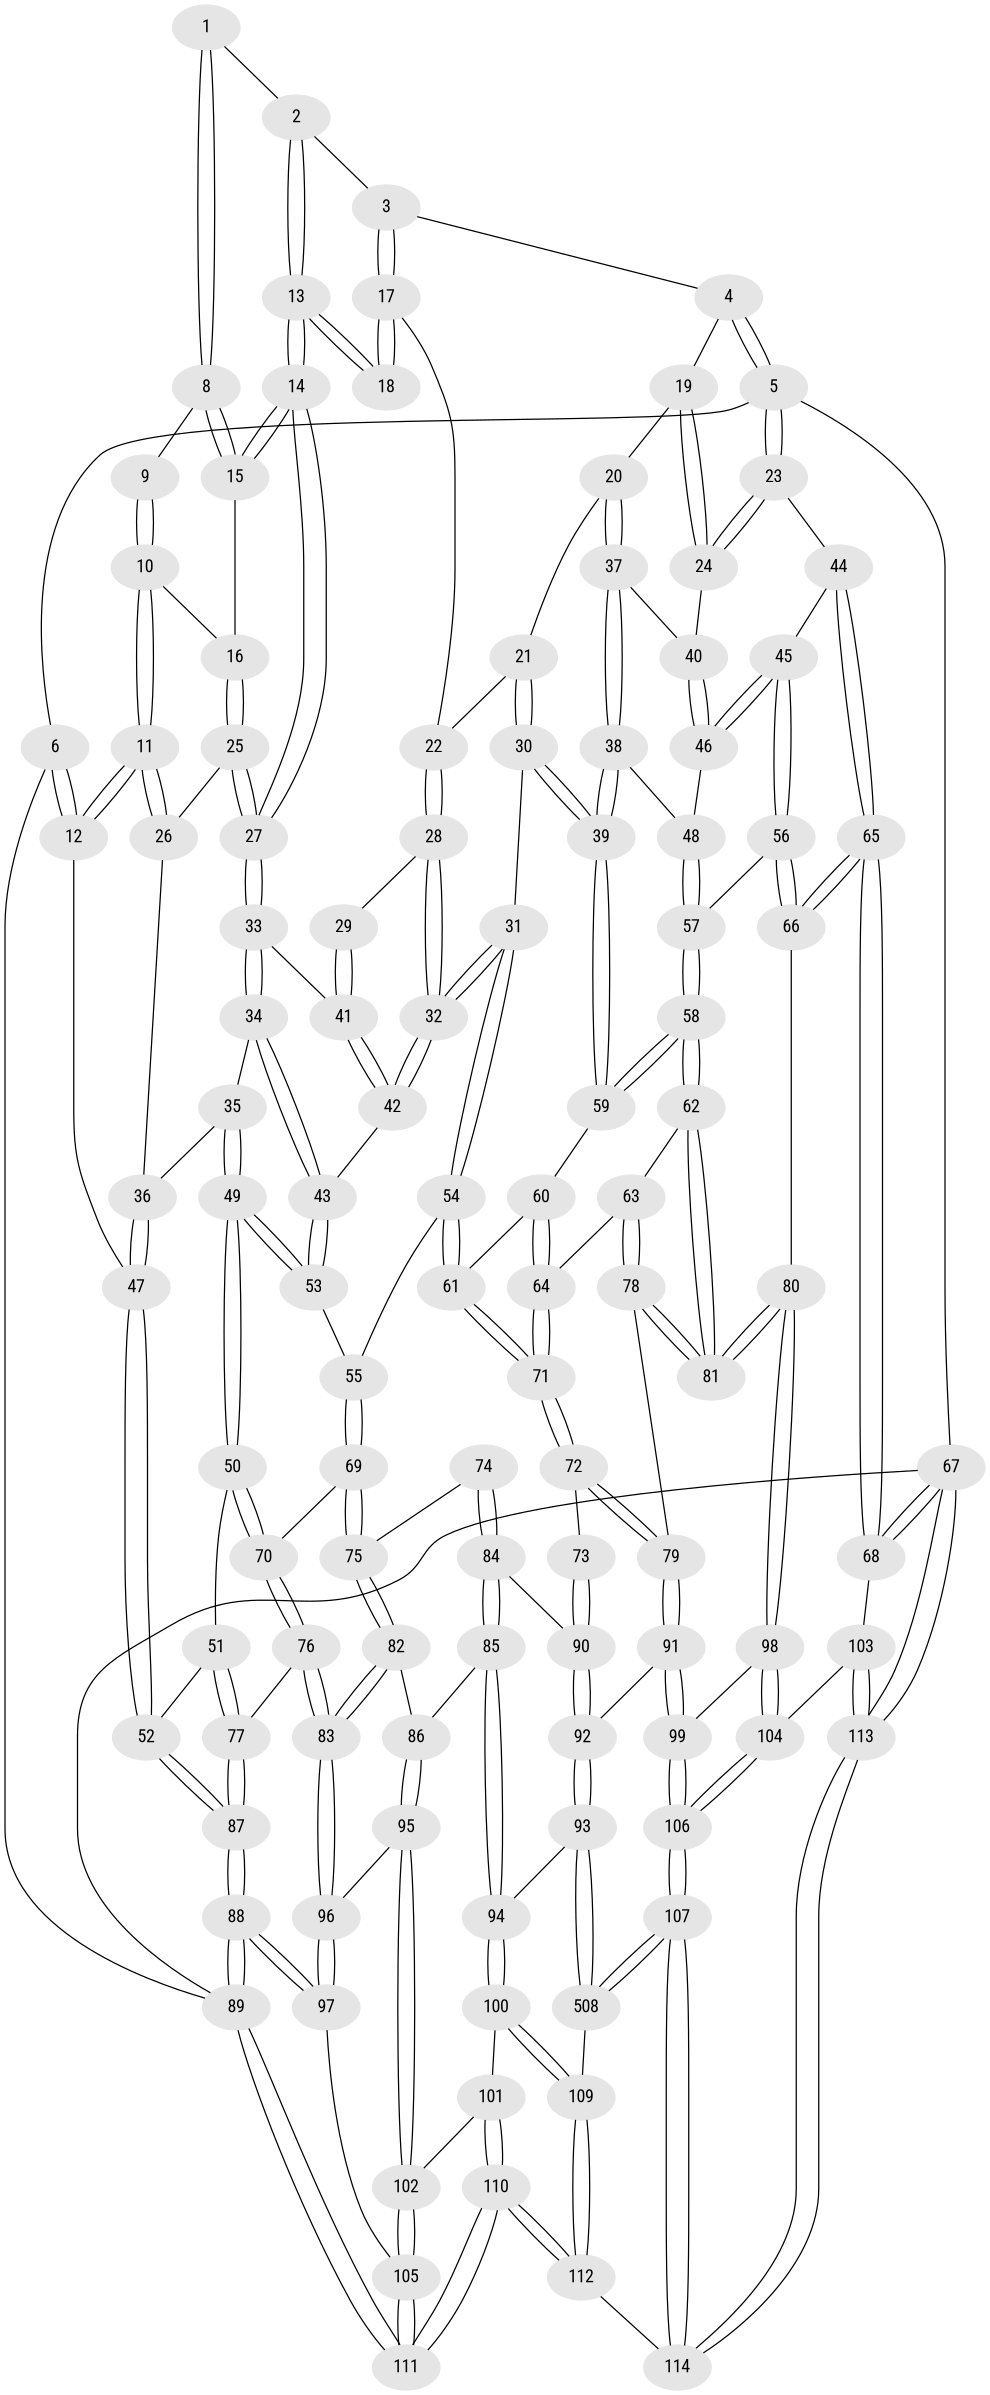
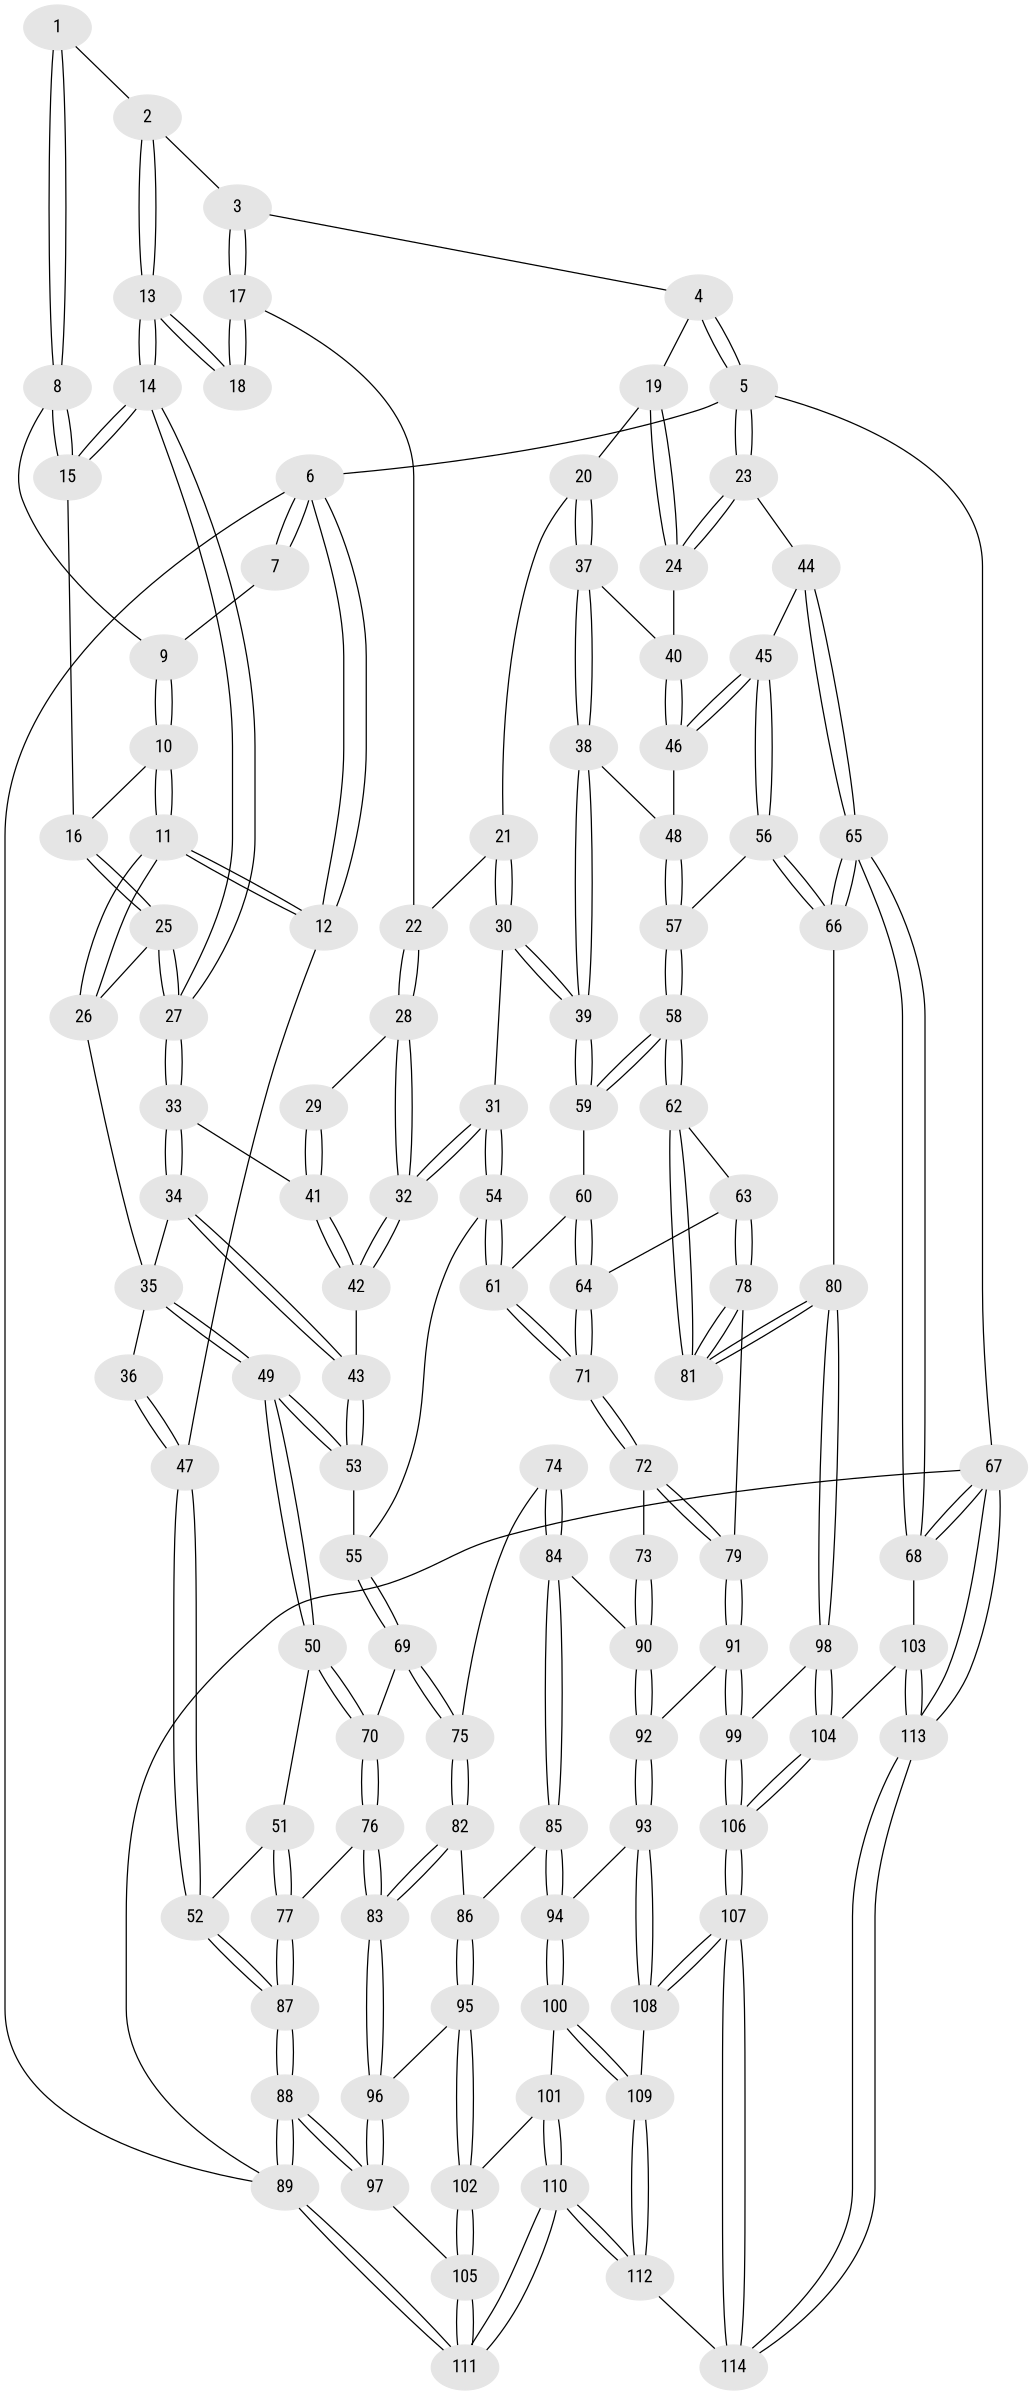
none -> (275, 568)
(153, 1017) -> (112, 1153)
(586, 2008) -> (645, 2008)
